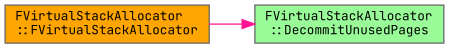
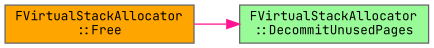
(107, 24) -> (100, 24)
